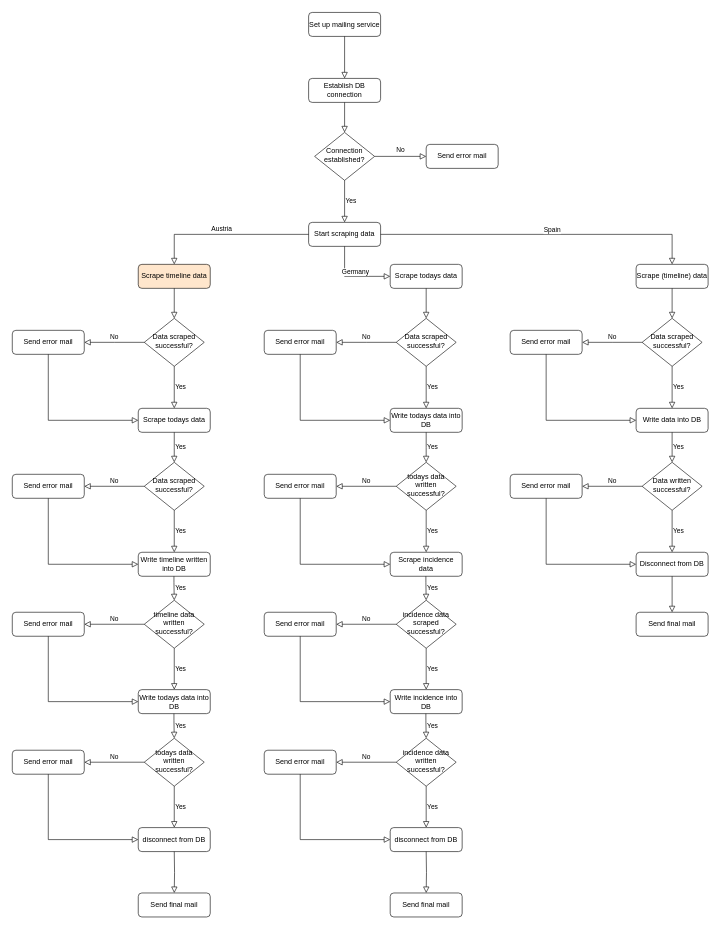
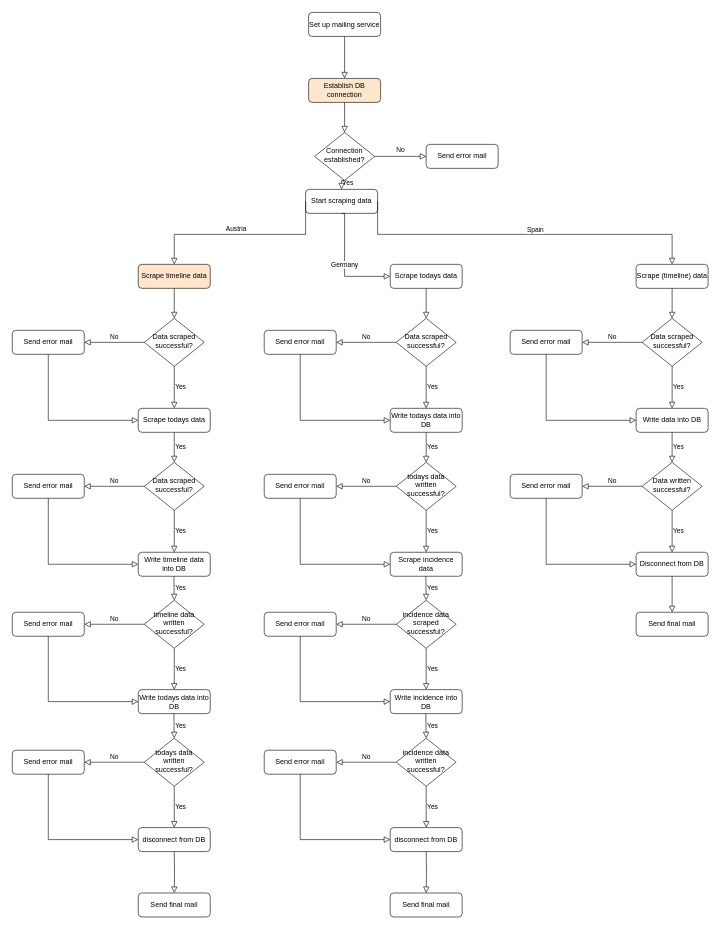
(345, 90) -> (345, 90)
(345, 234) -> (342, 201)
(174, 564) -> (174, 564)
